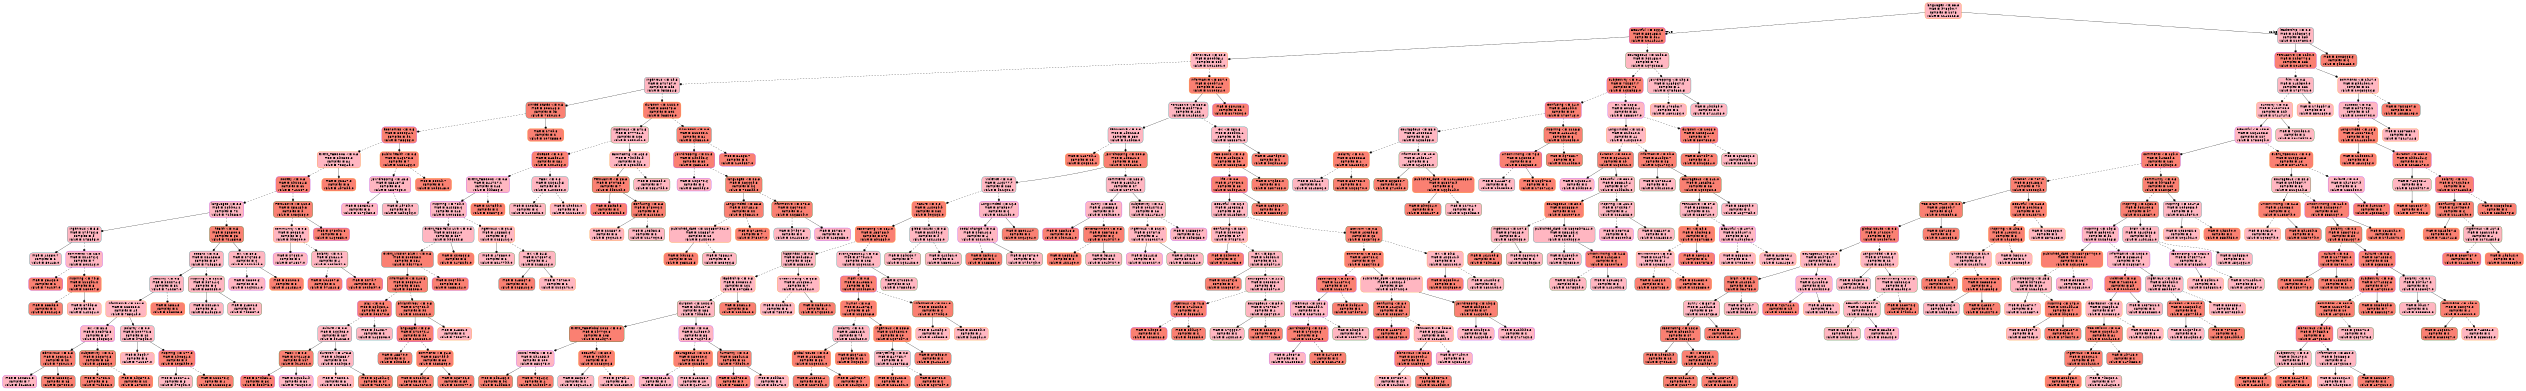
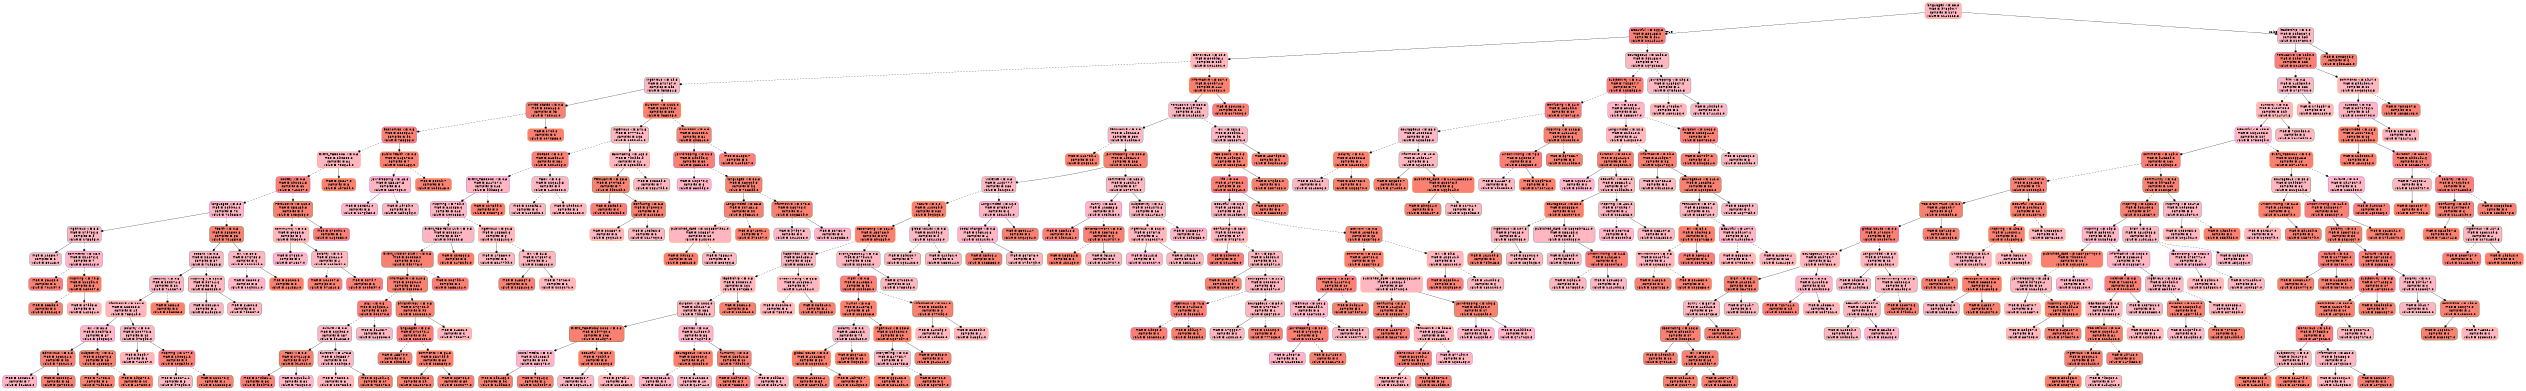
(309, 246) -> (309, 246)
